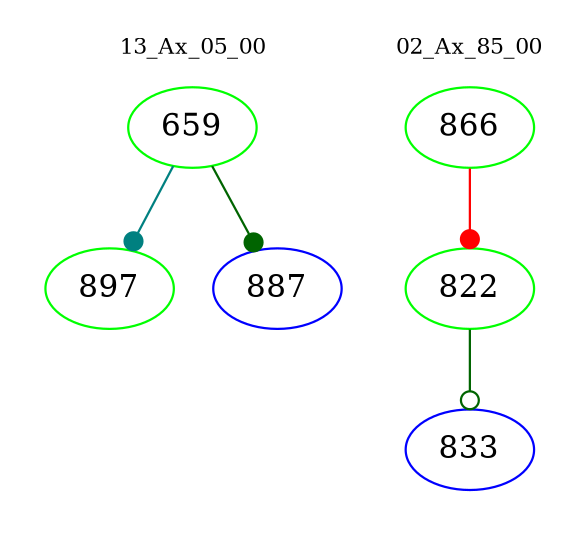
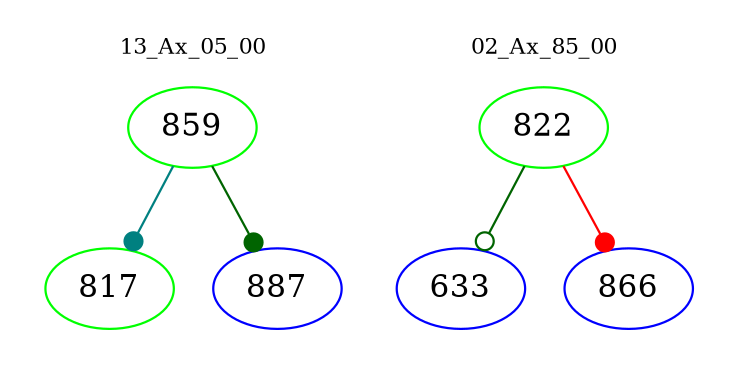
(192, 128) -> (192, 128)
(470, 128) -> (629, 289)
(470, 199) -> (582, 200)
(110, 289) -> (110, 289)
(470, 450) -> (461, 289)
